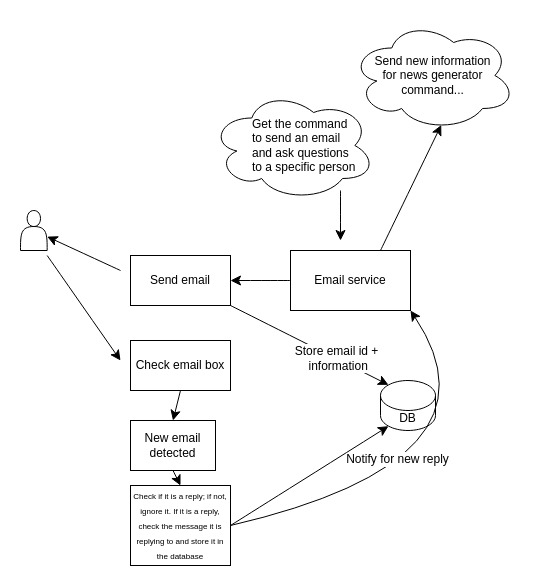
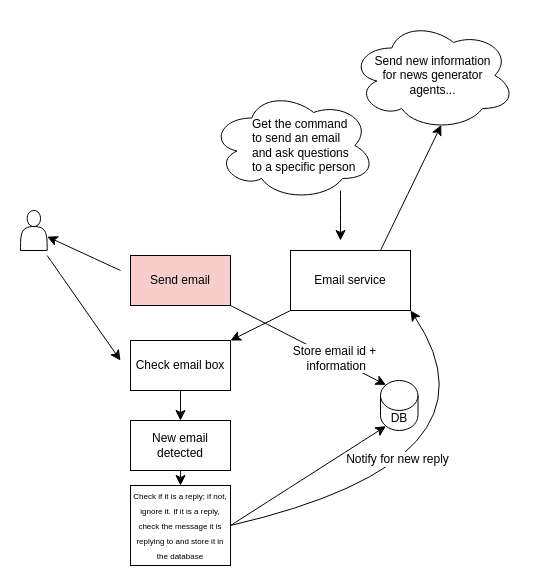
(433, 76) -> (433, 76)
(181, 281) -> (181, 281)
(264, 281) -> none
none -> (264, 324)
(408, 406) -> (399, 406)
(173, 446) -> (181, 446)
